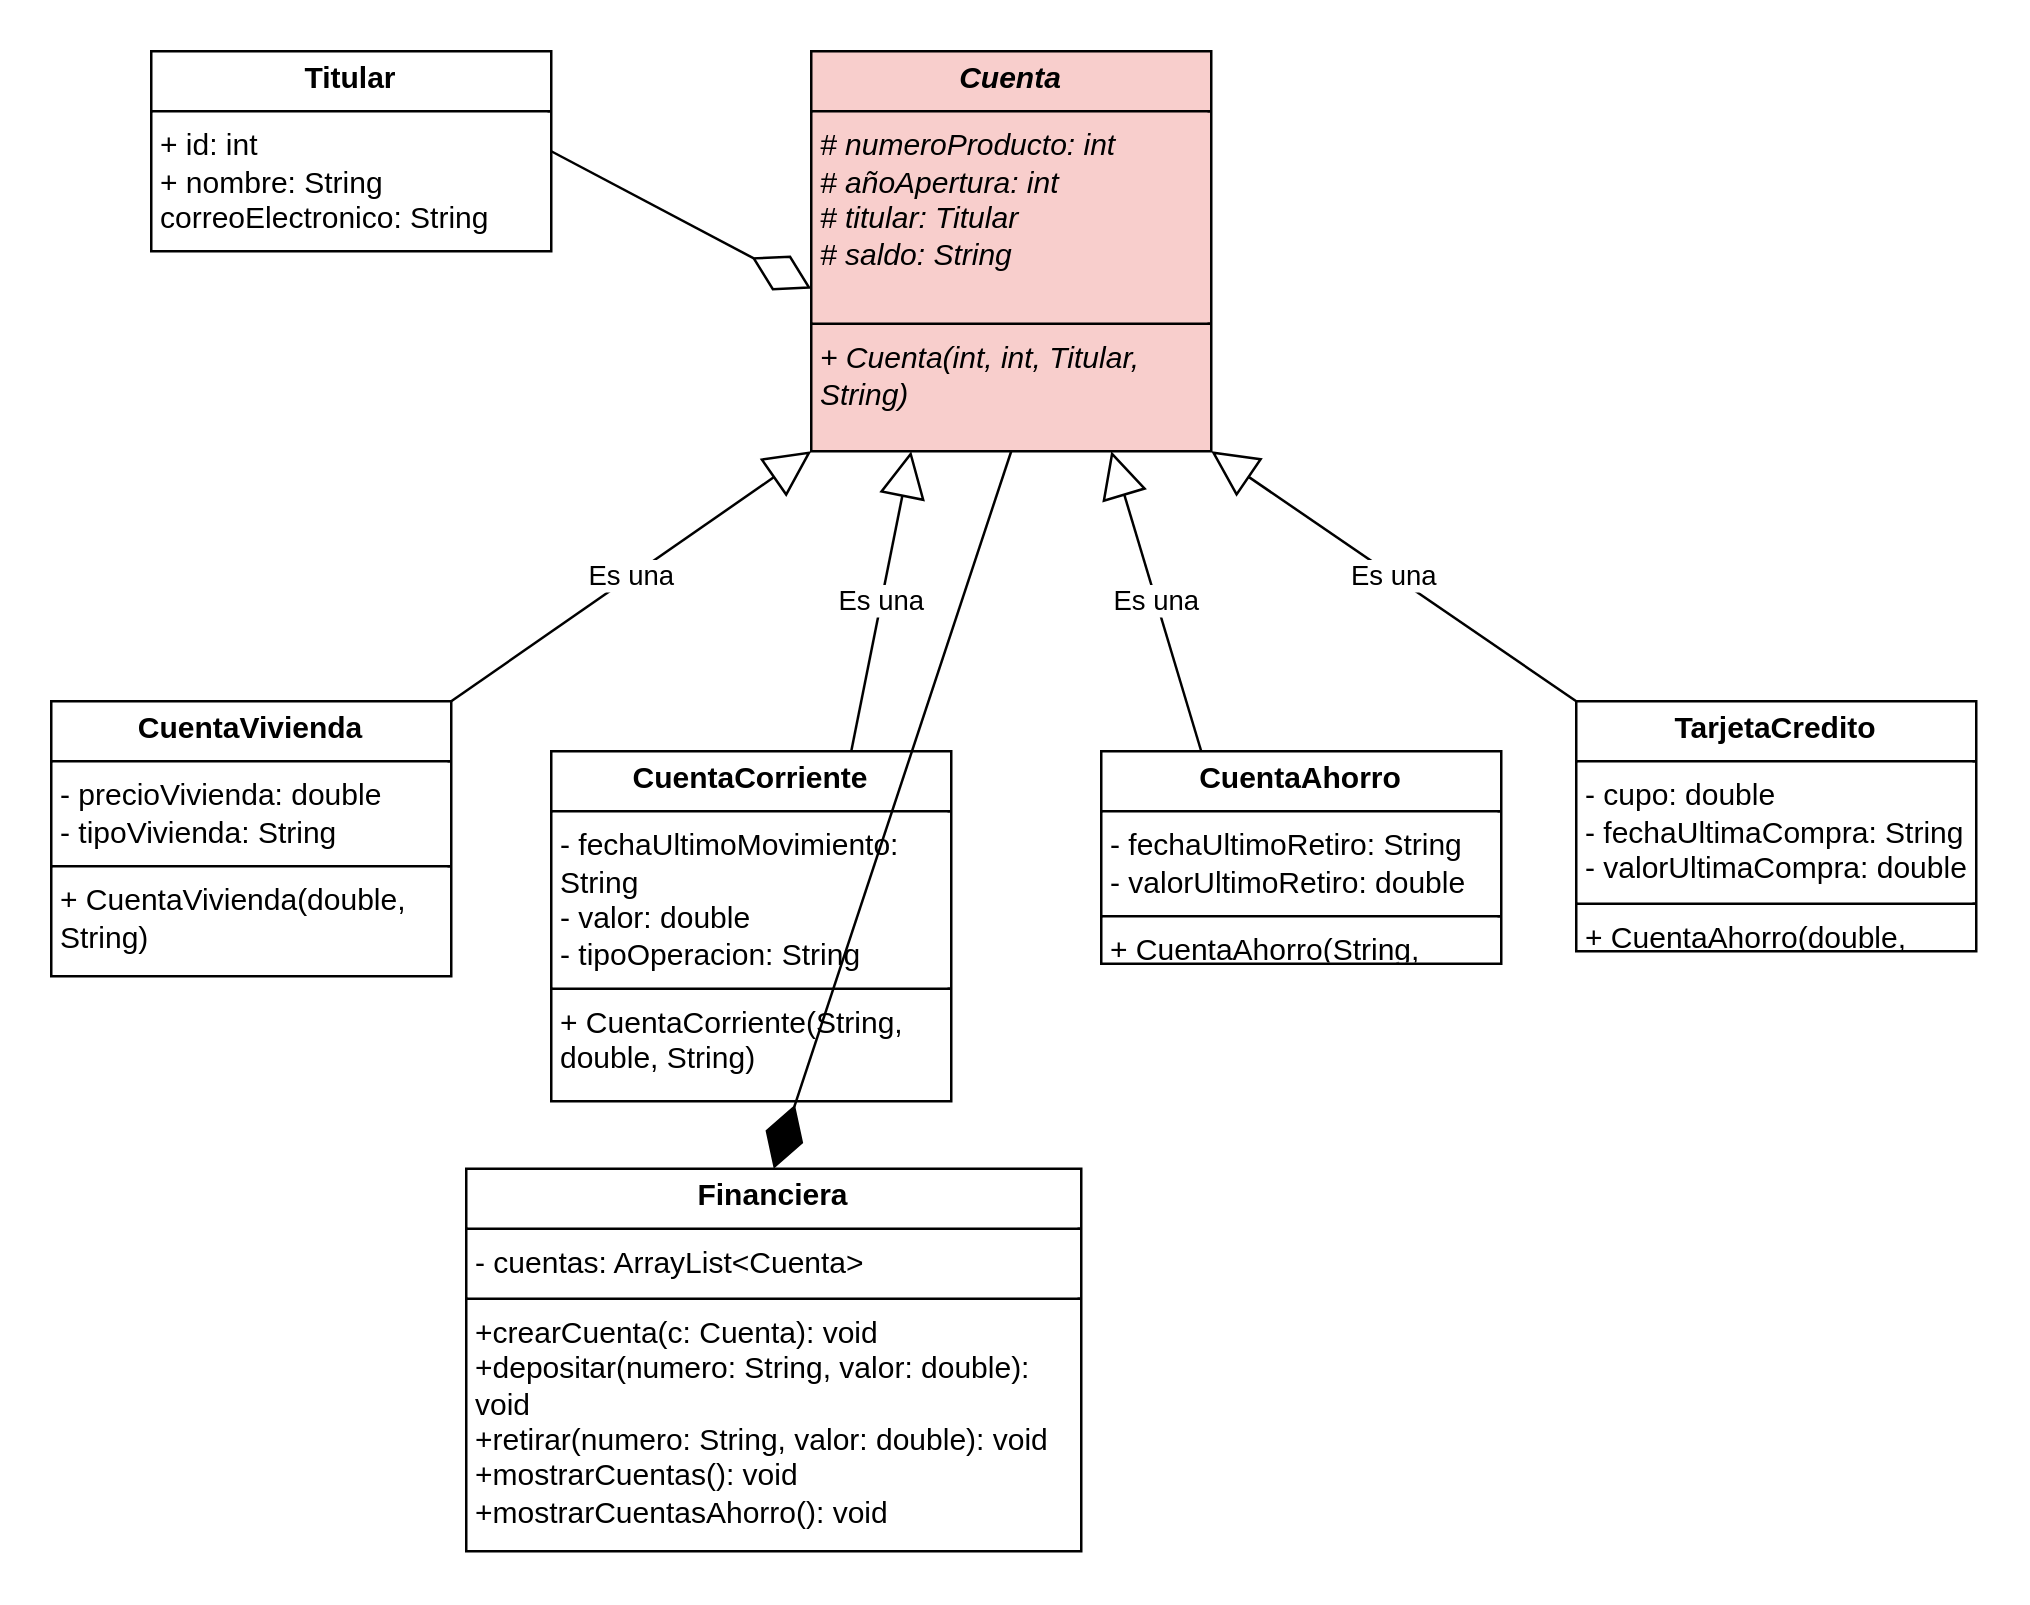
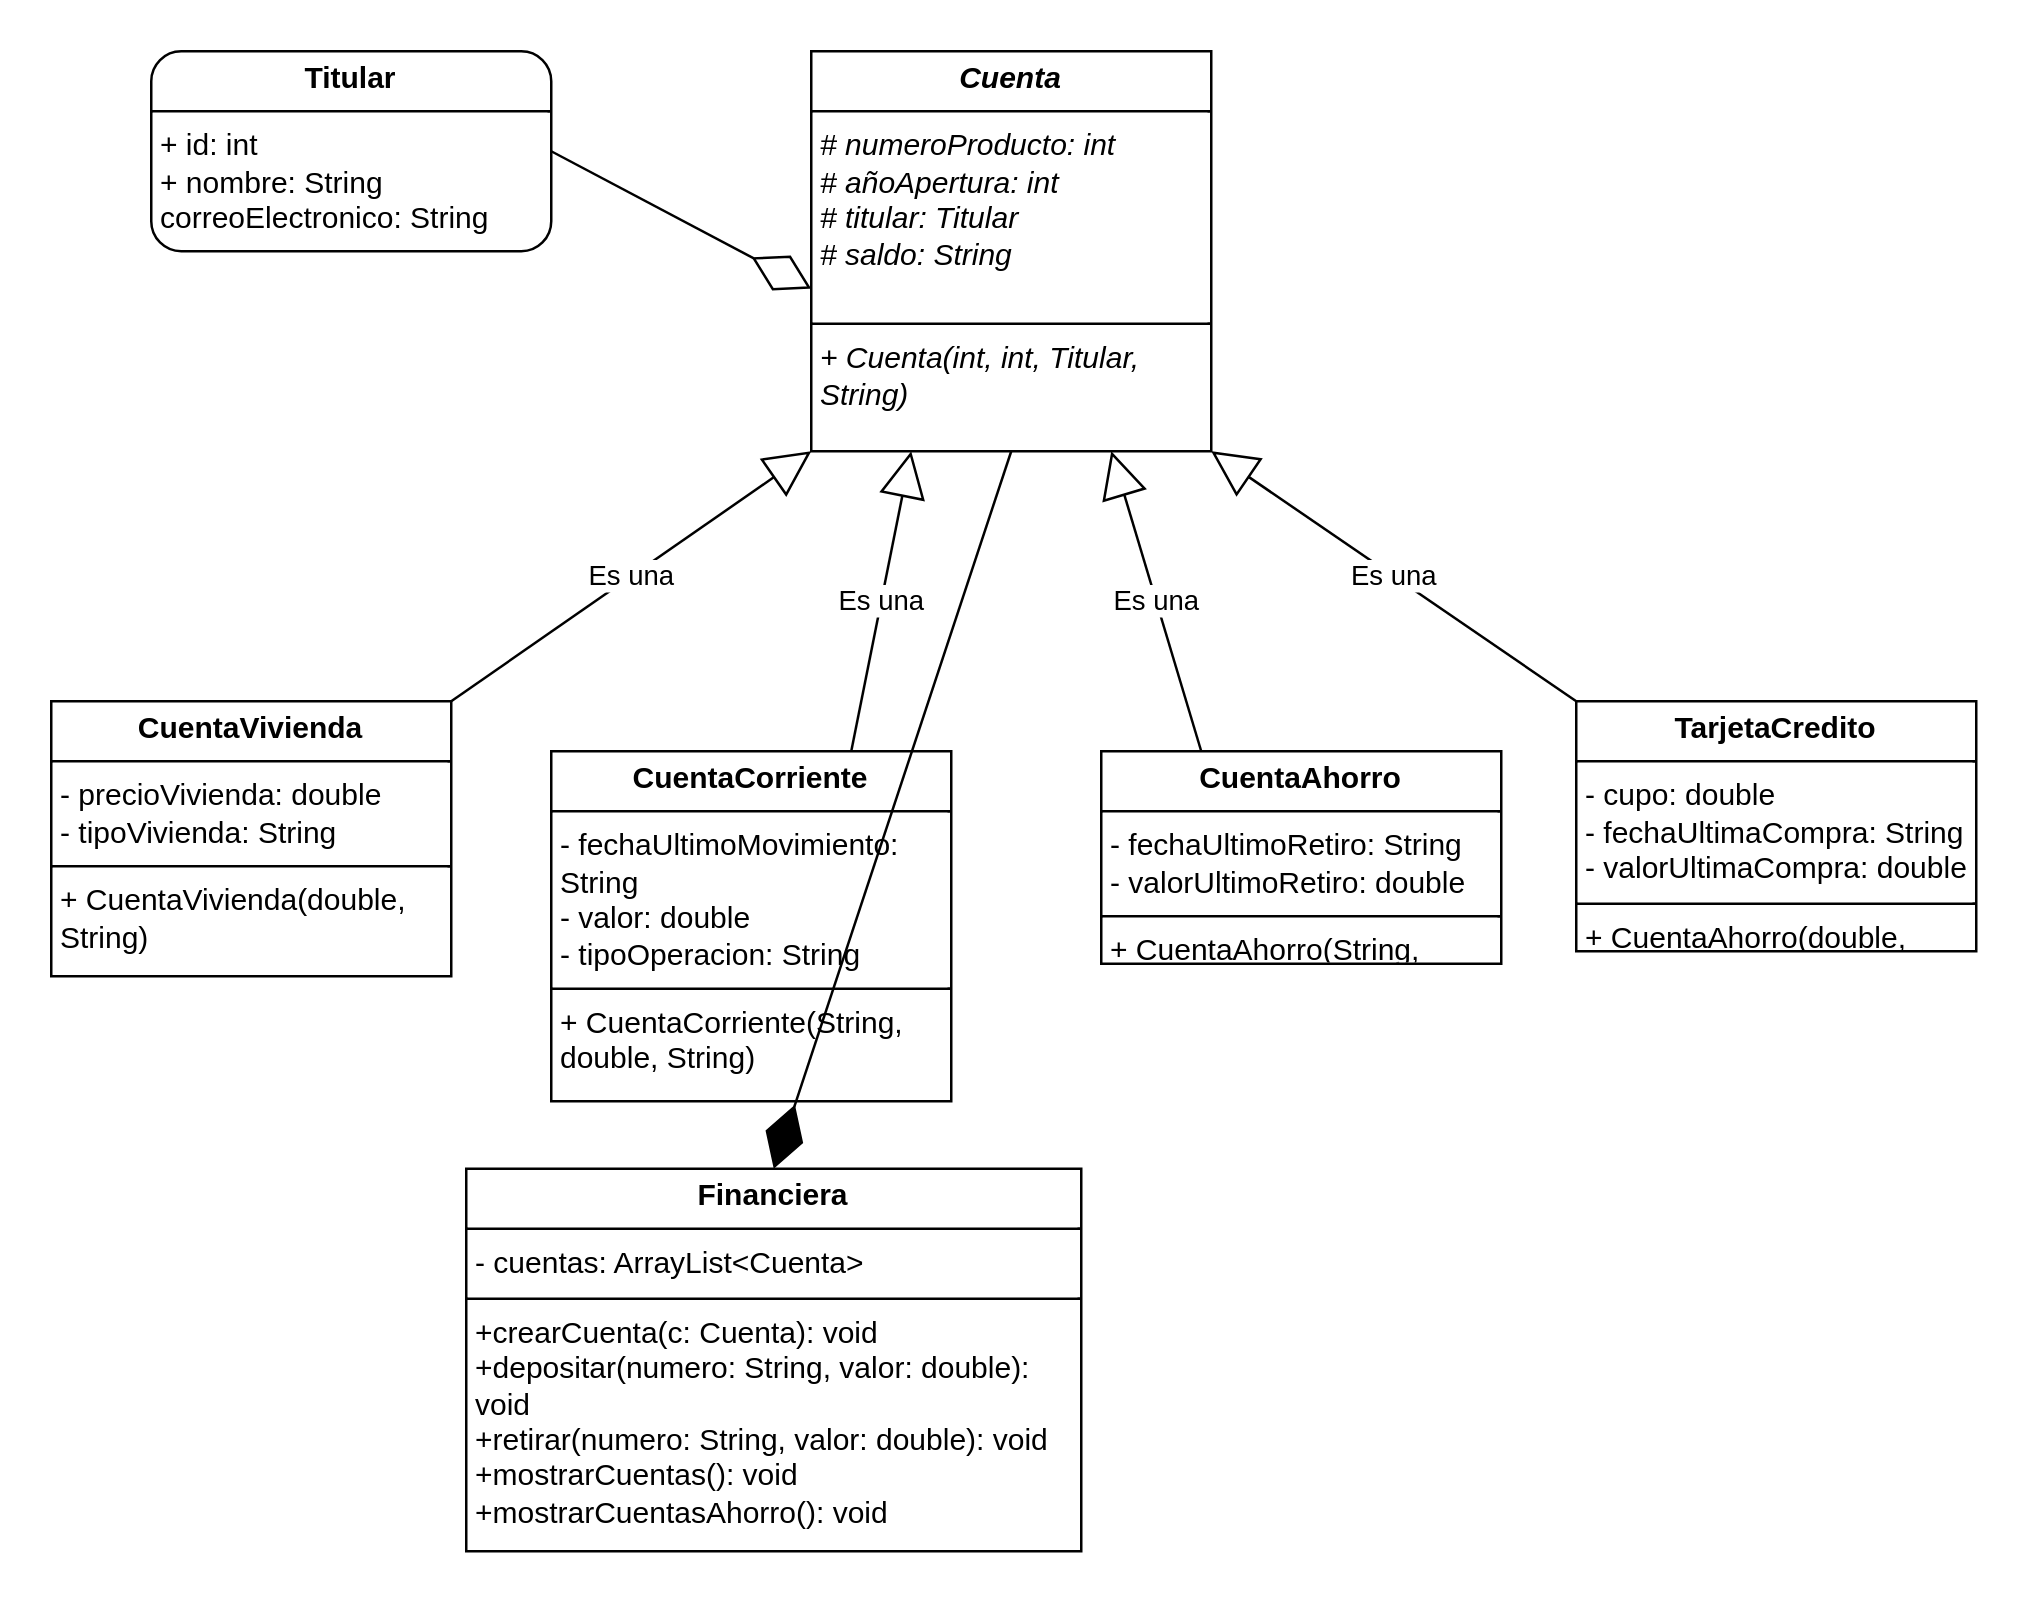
(351, 151) -> (351, 151)
(1011, 251) -> (1011, 251)
